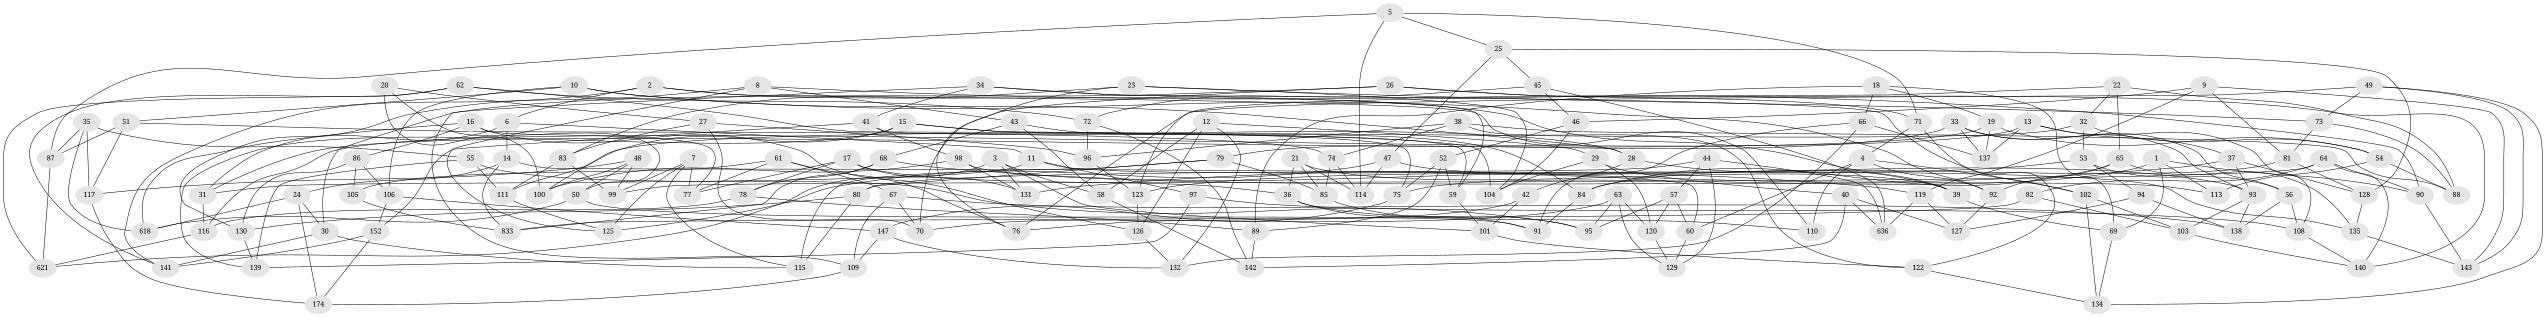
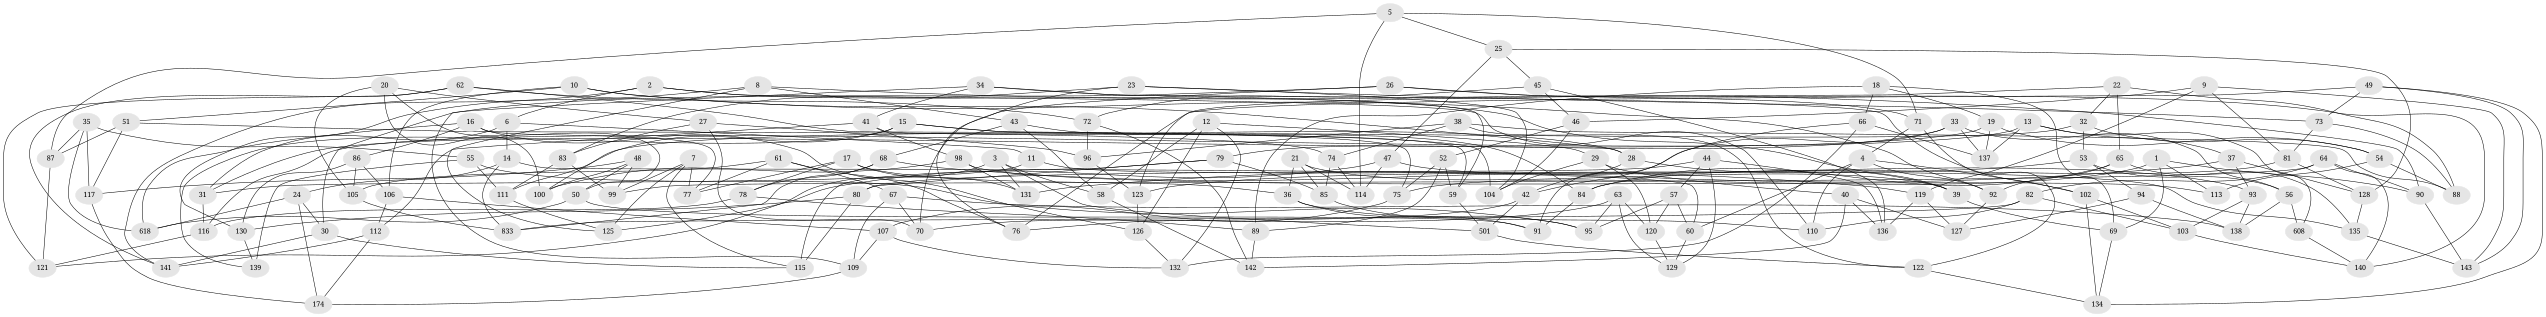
none -> (316, 121)
(2167, 147) -> (1739, 141)
(1193, 195) -> none
none -> (1928, 217)
(376, 232) -> (376, 232)
(883, 232) -> (883, 232)
(1485, 232) -> (1485, 232)
(1883, 232) -> (1883, 232)
(2299, 232) -> (2299, 232)
(43, 268) -> (43, 268)
